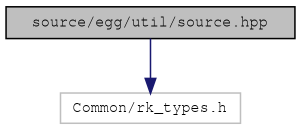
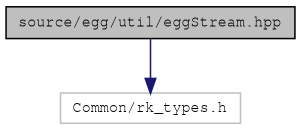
(150, 23) -> (150, 23)
